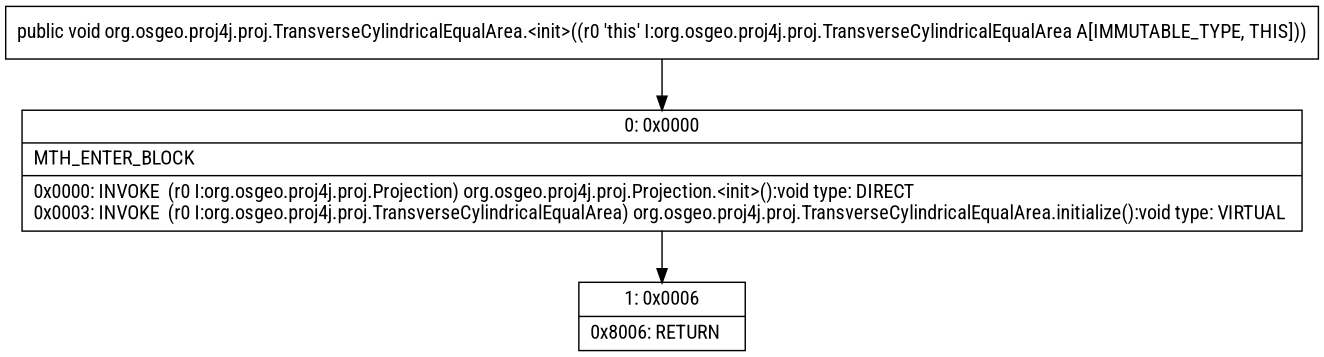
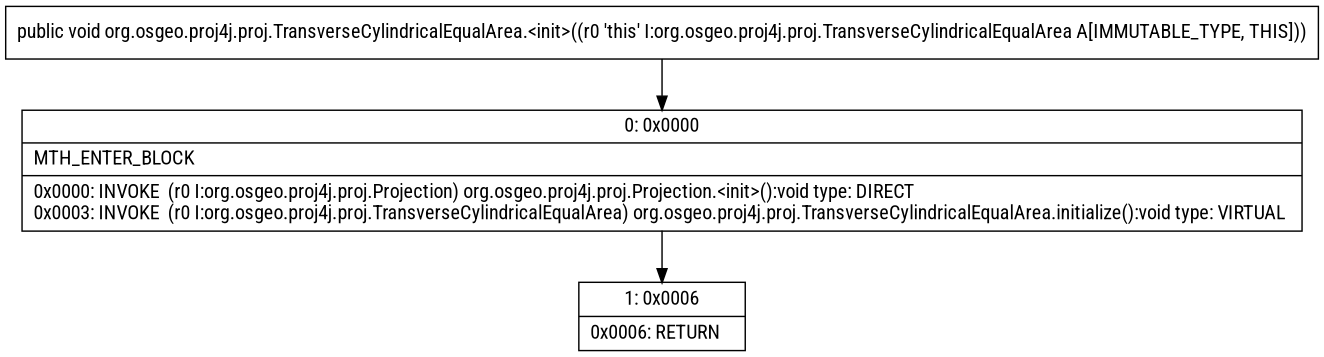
(662, 333) -> (662, 333)
